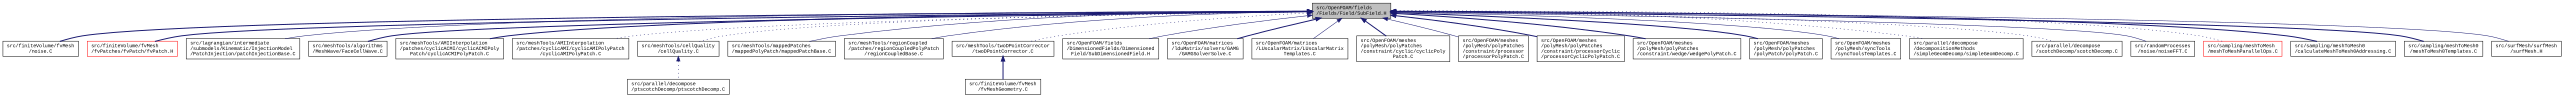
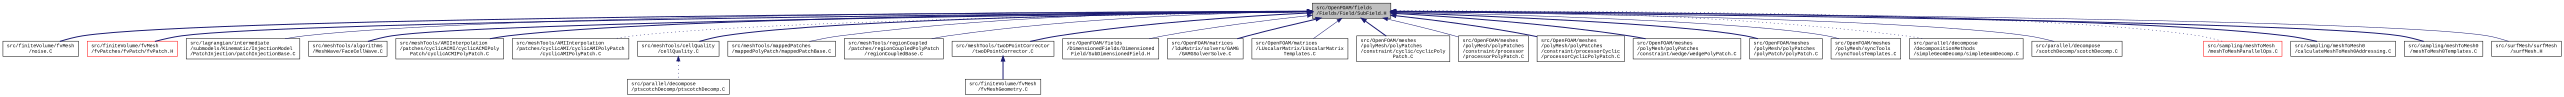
(1003, 18) -> (1003, 18)
(1726, 18) -> (1775, 20)
(1168, 23) -> (1168, 23)
(2163, 49) -> none
